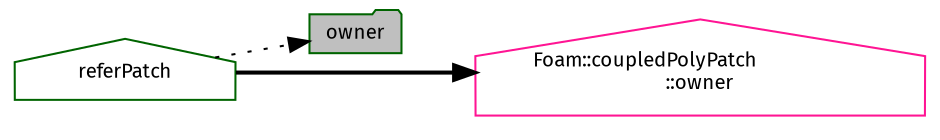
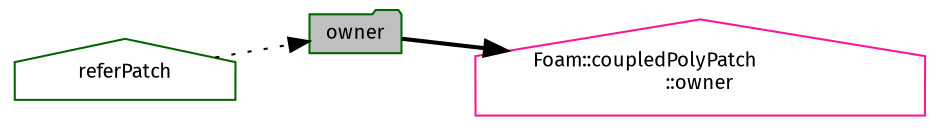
(345, 73) -> (443, 44)
